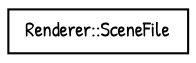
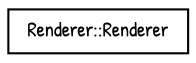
(98, 31) -> (98, 31)
